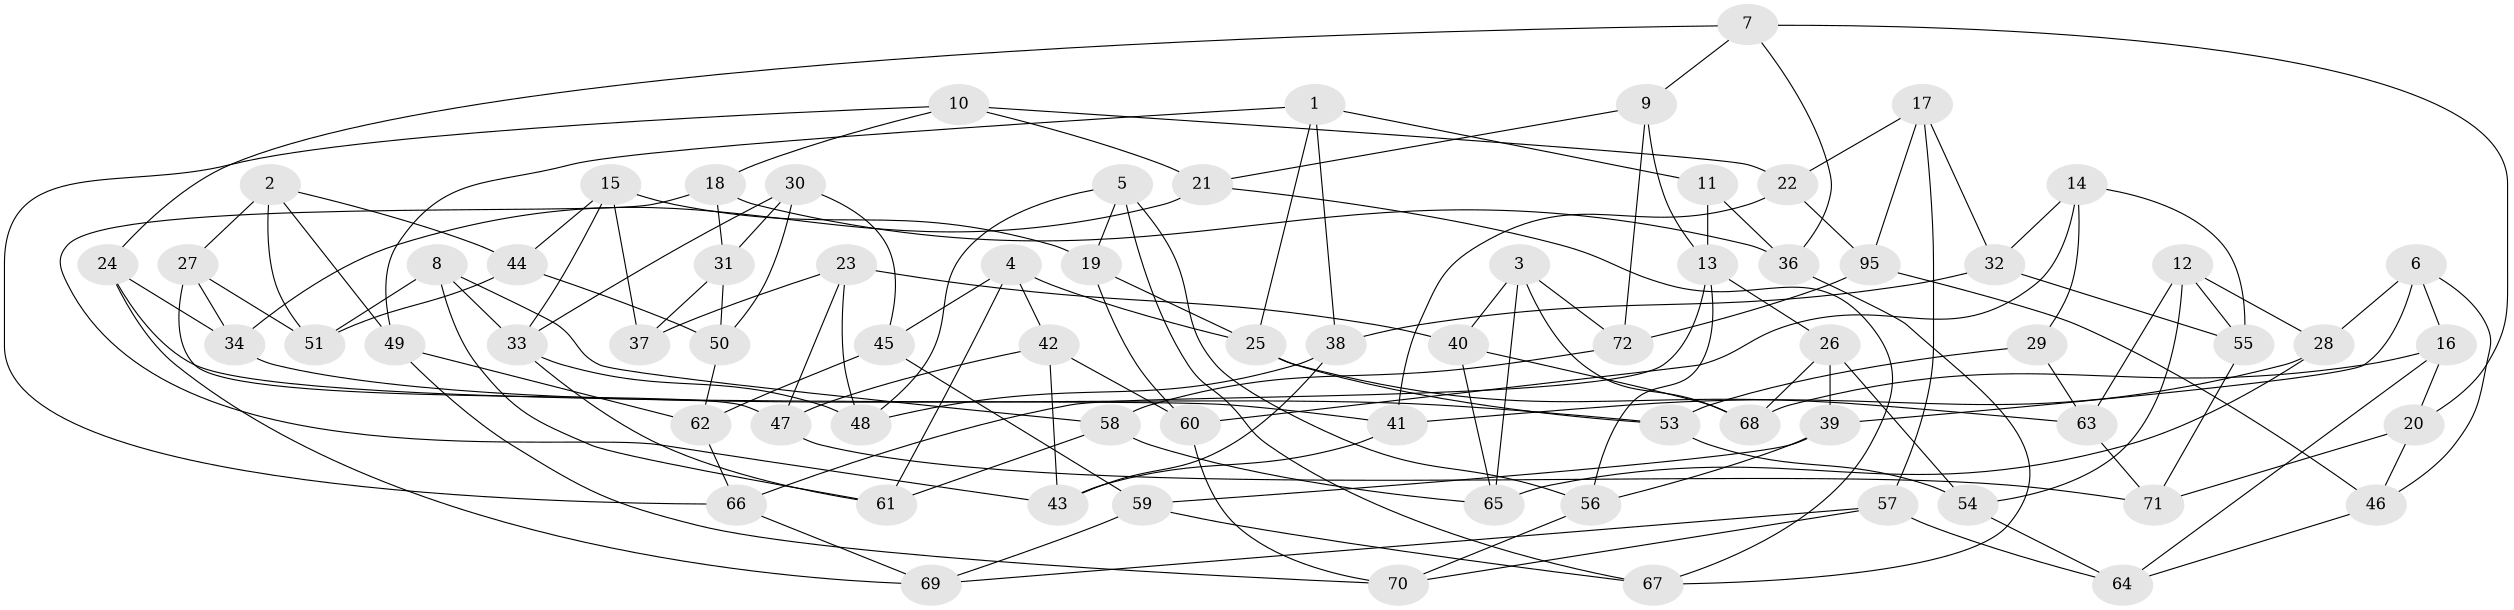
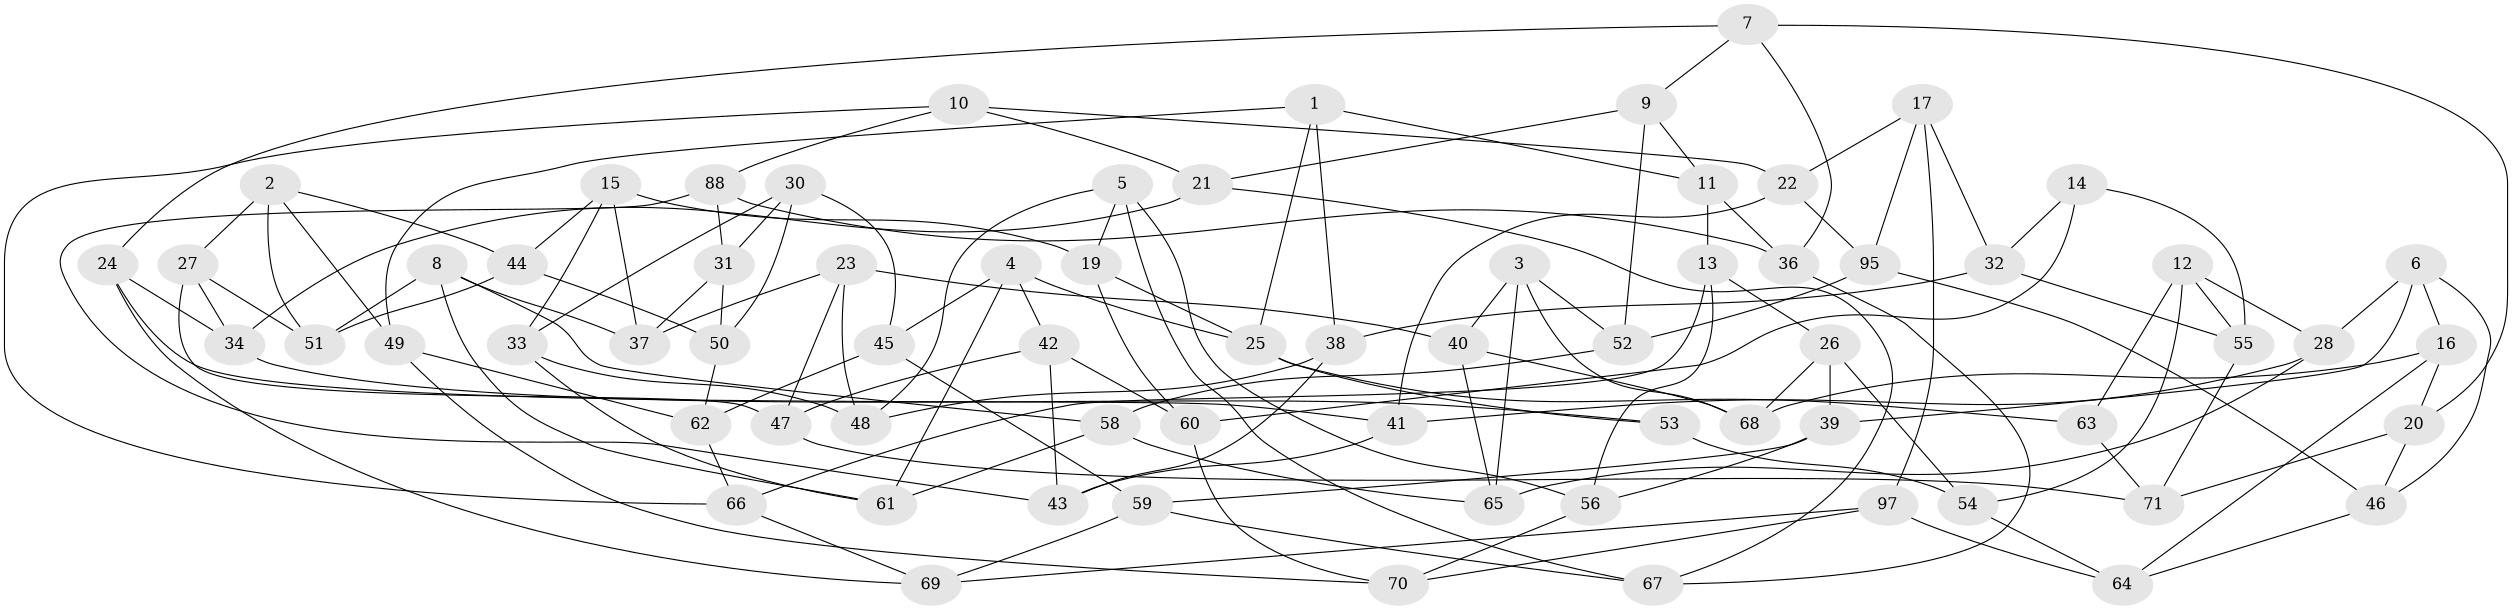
(715, 185) -> (715, 185)
(1662, 189) -> (1677, 145)
(477, 305) -> (534, 305)
(1623, 345) -> (1623, 345)
(2037, 345) -> none
(1888, 505) -> (1888, 505)
